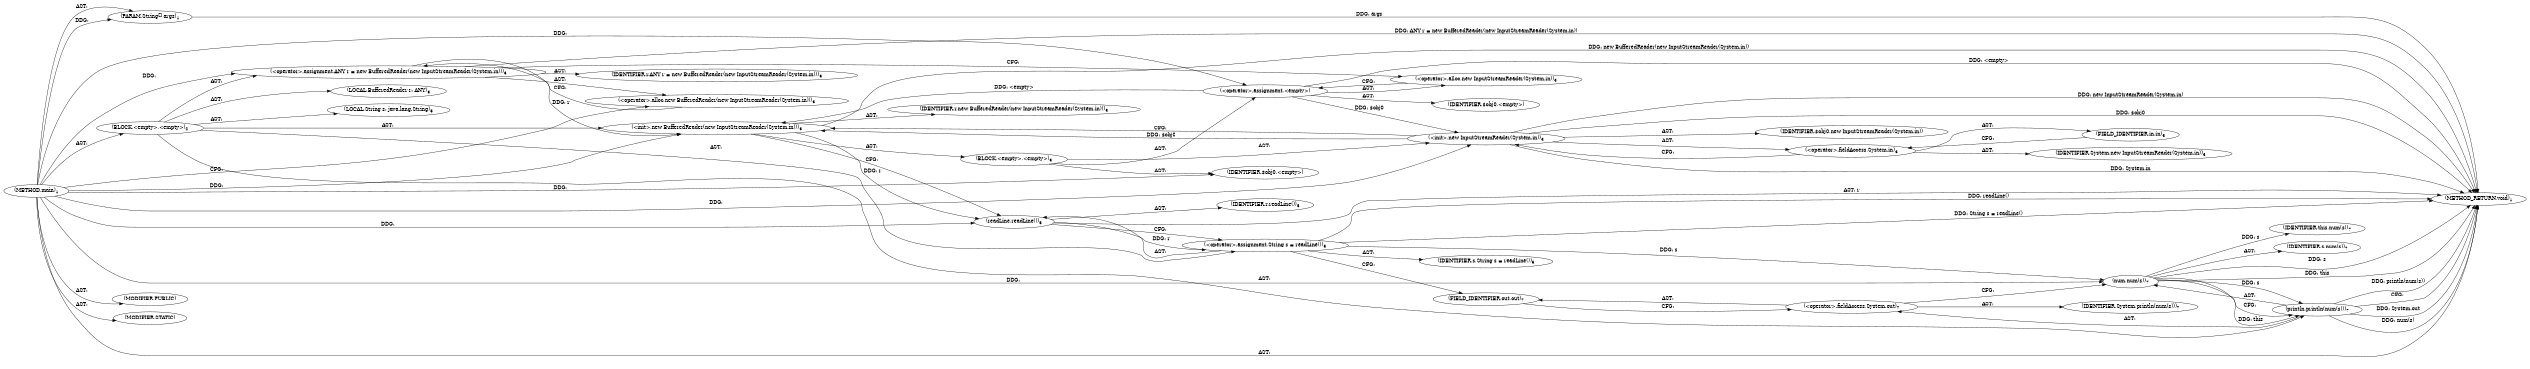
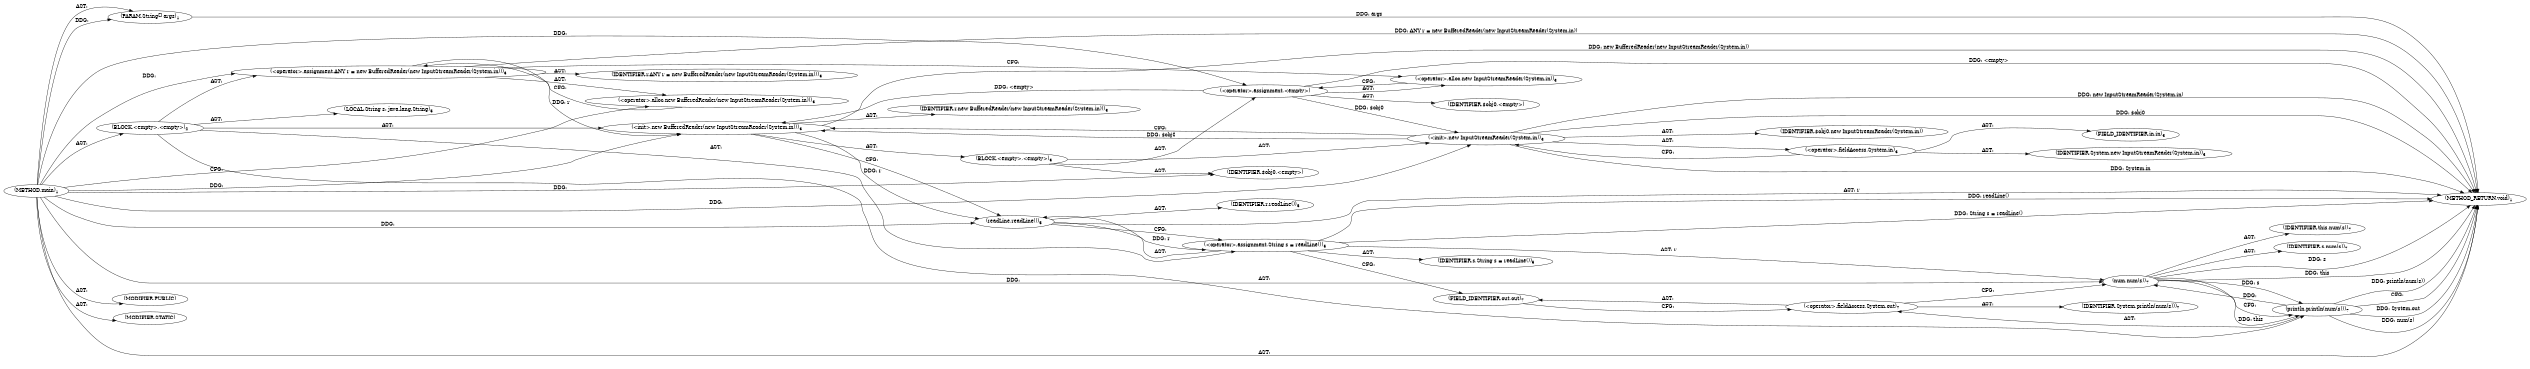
(389, 91) -> none
(1999, 143) -> none
(2251, 238) -> (2251, 238)
(1669, 250) -> (1669, 250)
(2251, 296) -> (2251, 296)
